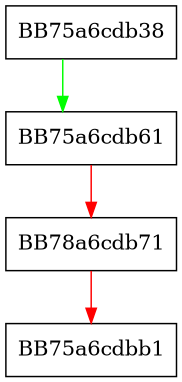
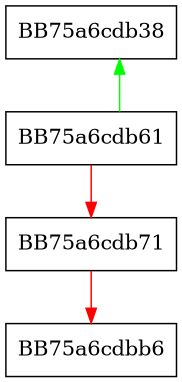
(63, 78) -> (120, 93)
(91, 244) -> (91, 244)
(91, 350) -> (91, 350)
